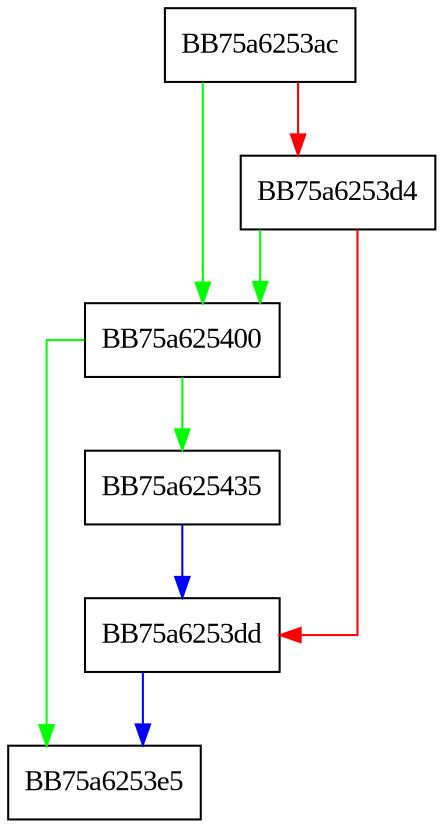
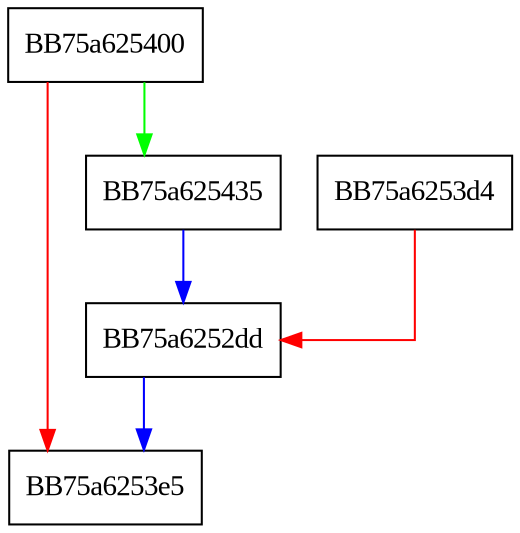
(260, 45) -> none
(260, 256) -> none
(47, 514) -> (48, 256)
(182, 635) -> (183, 340)
